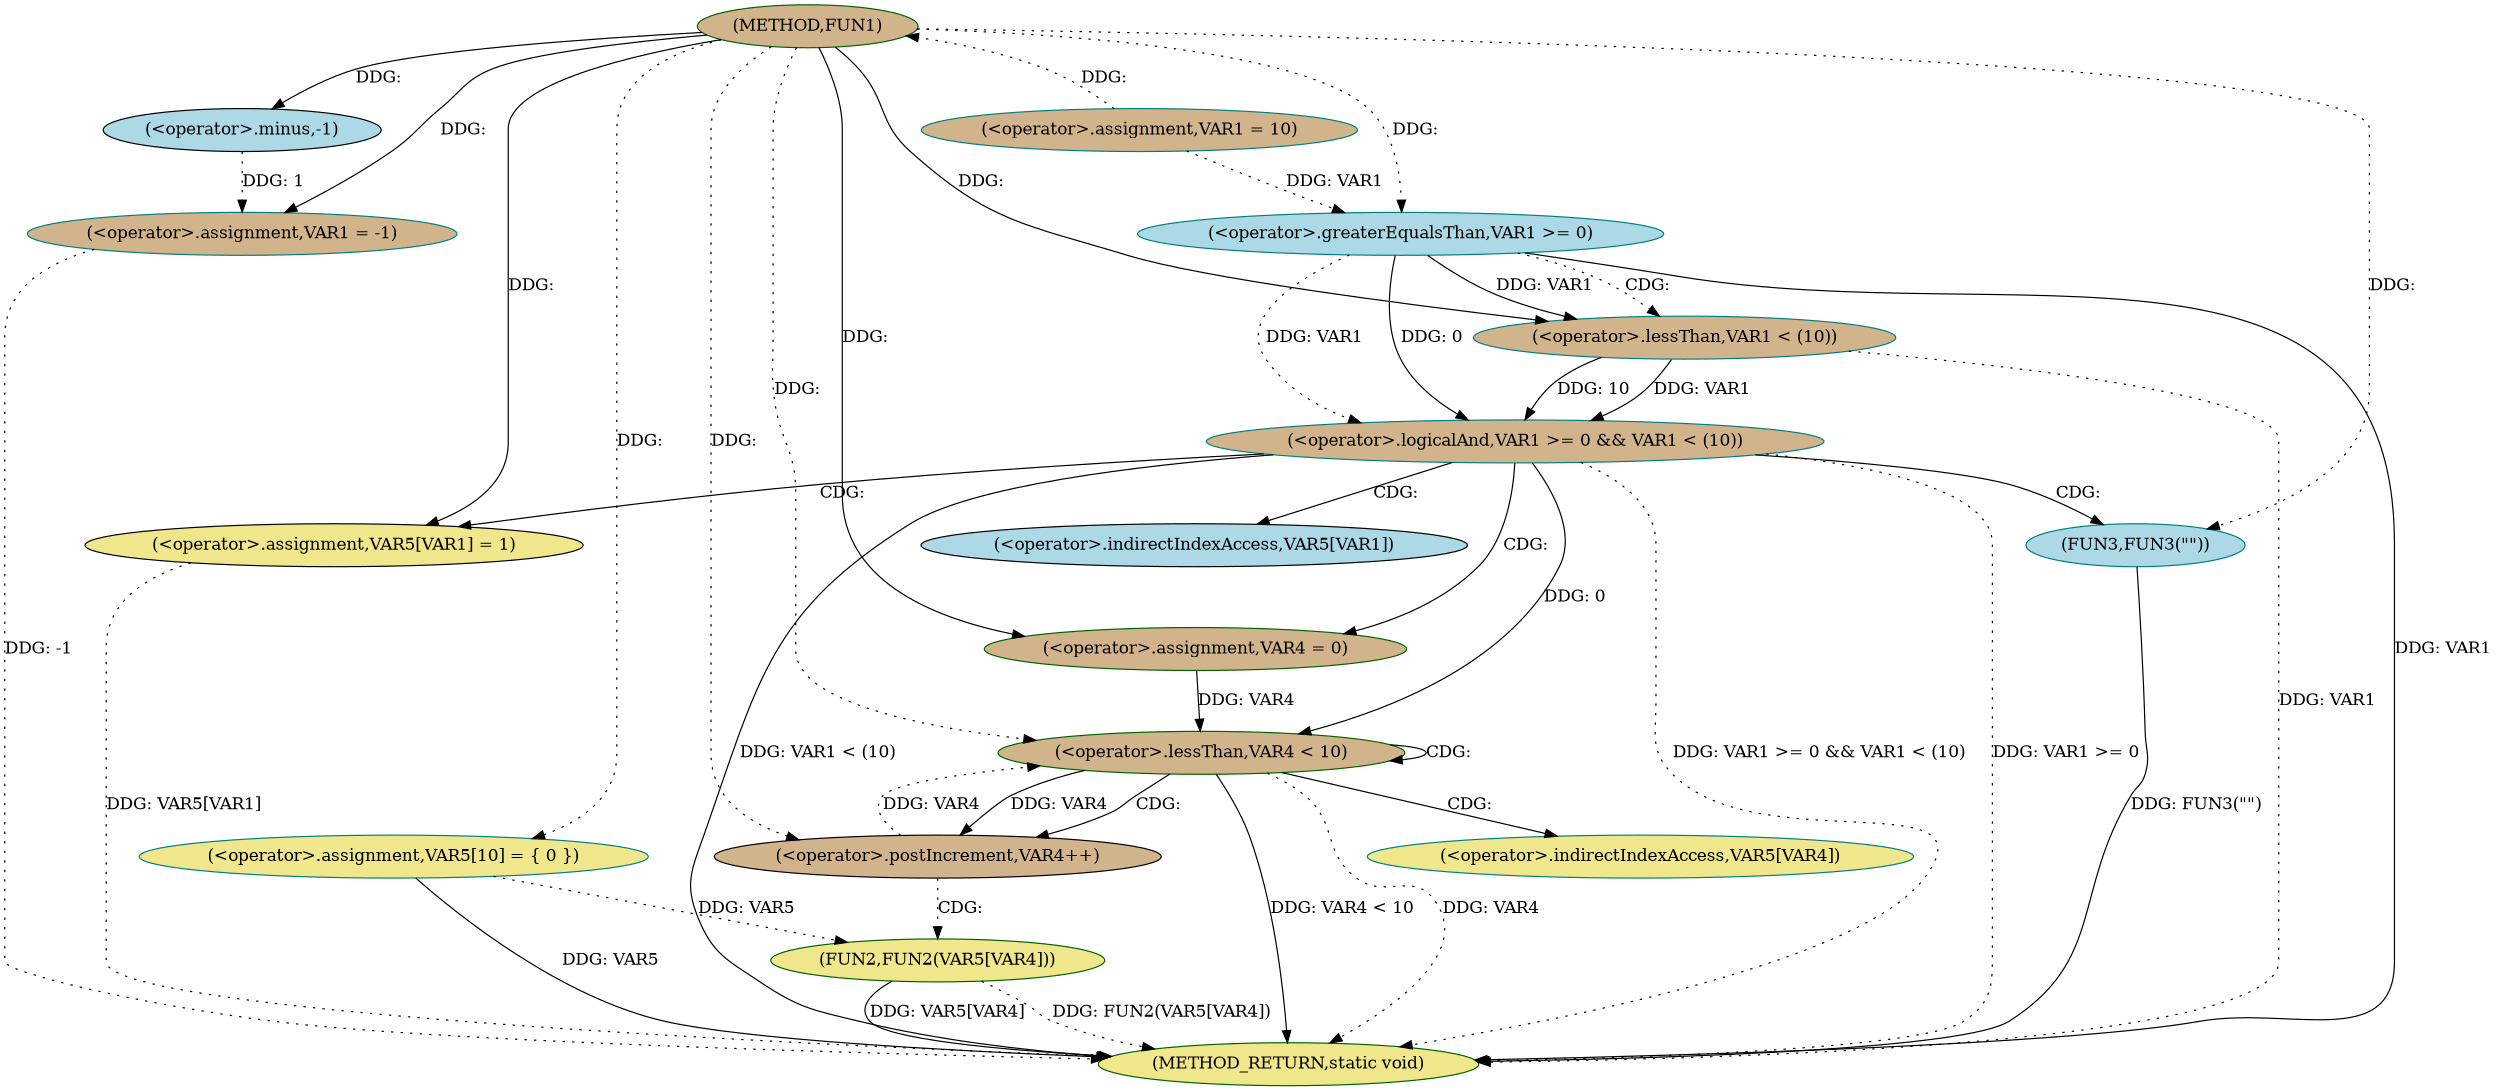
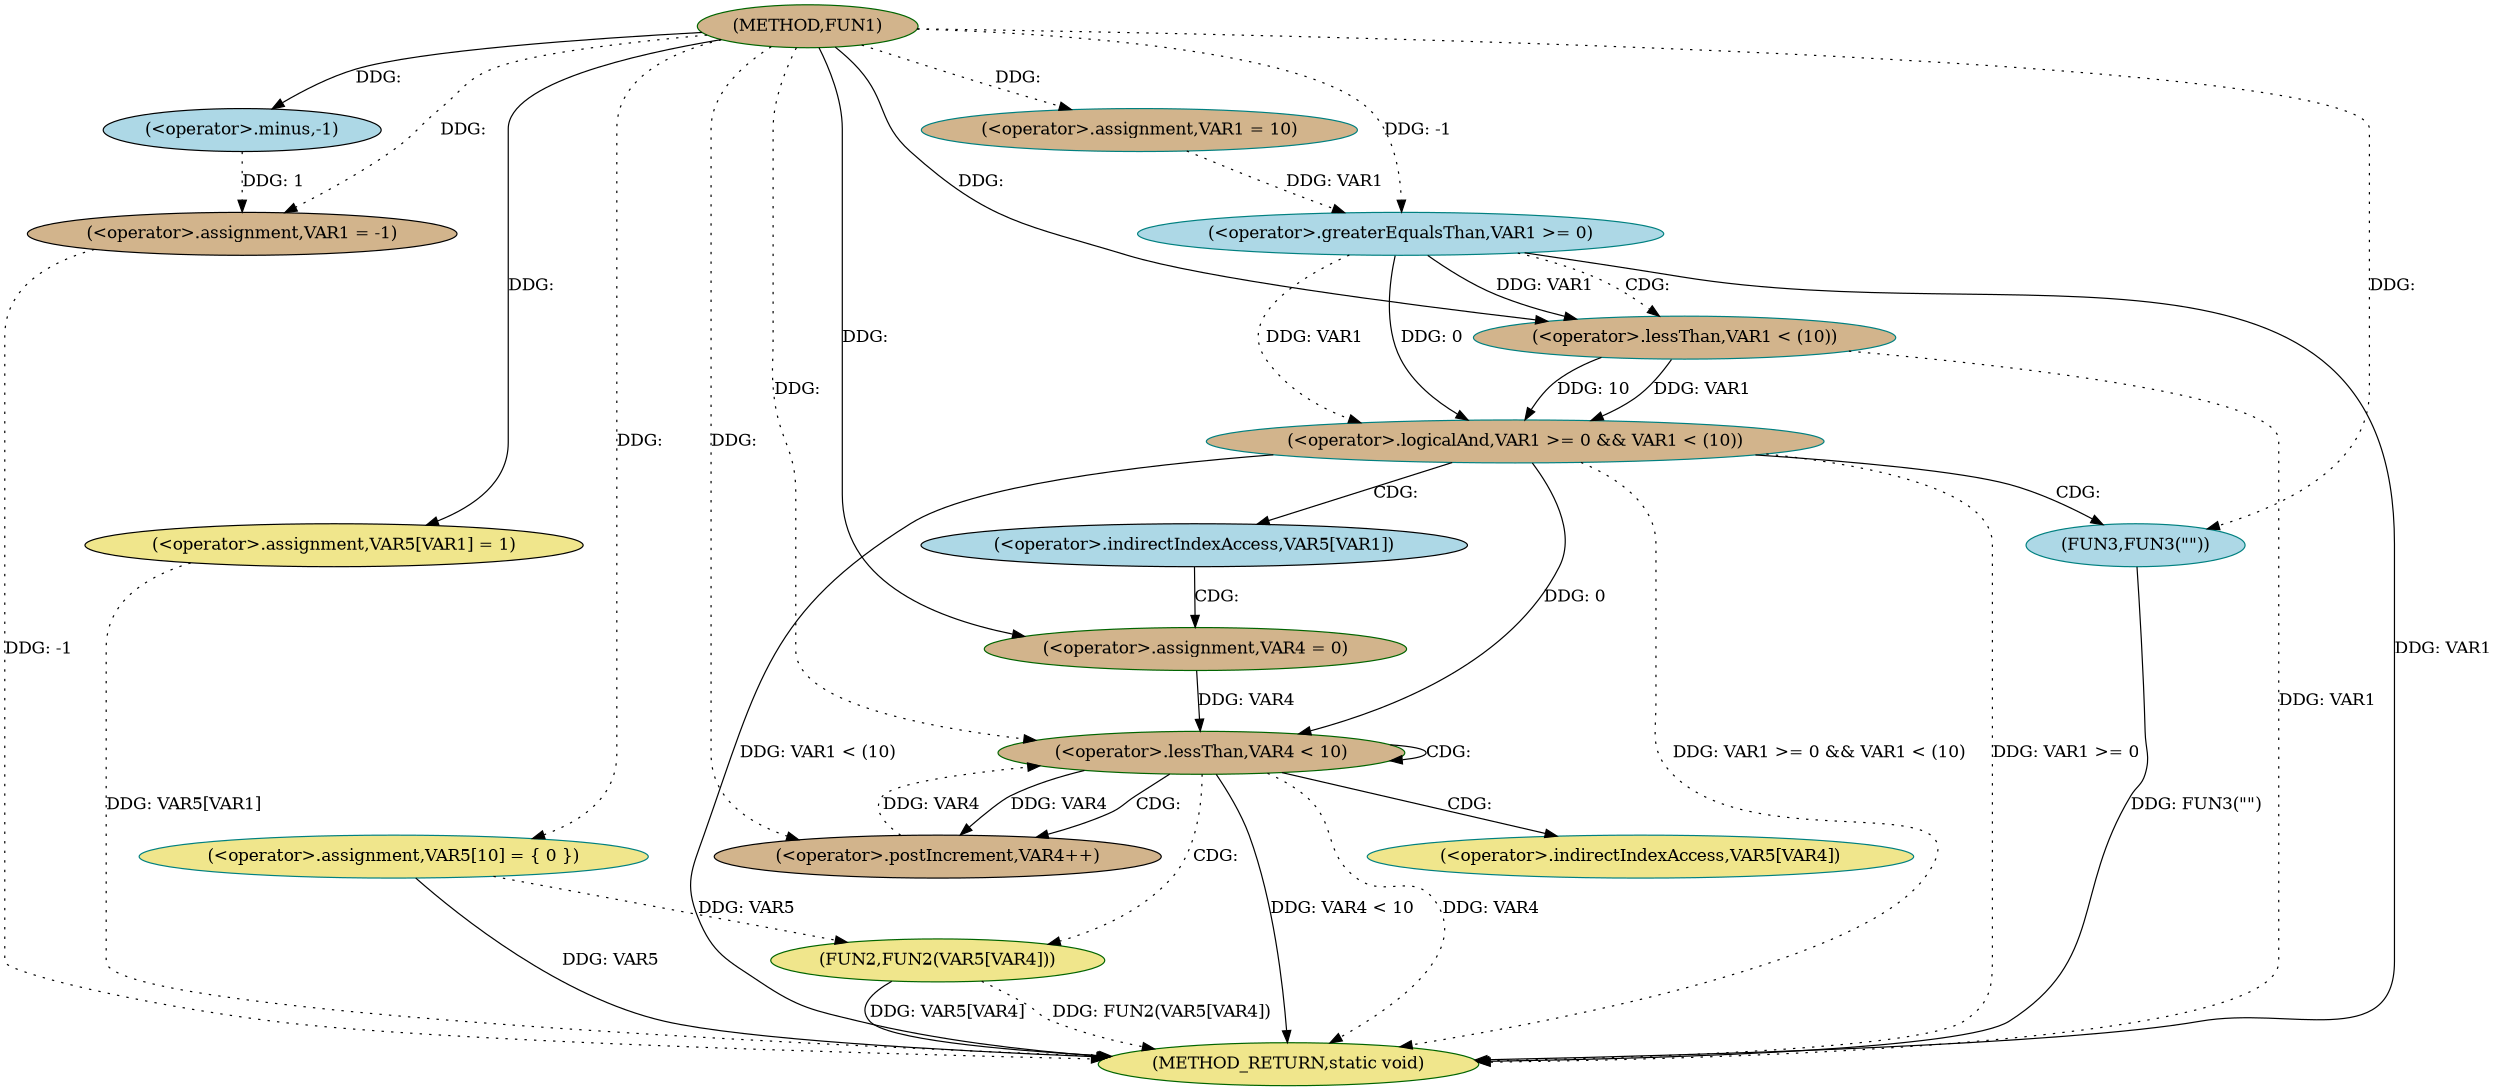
(1021, 60) -> (960, 76)
(481, 74) -> (481, 74)
(1418, 130) -> (1418, 130)
(242, 234) -> (242, 234)
(866, 480) -> none
(1468, 576) -> (1195, 591)
(938, 903) -> (1165, 885)
